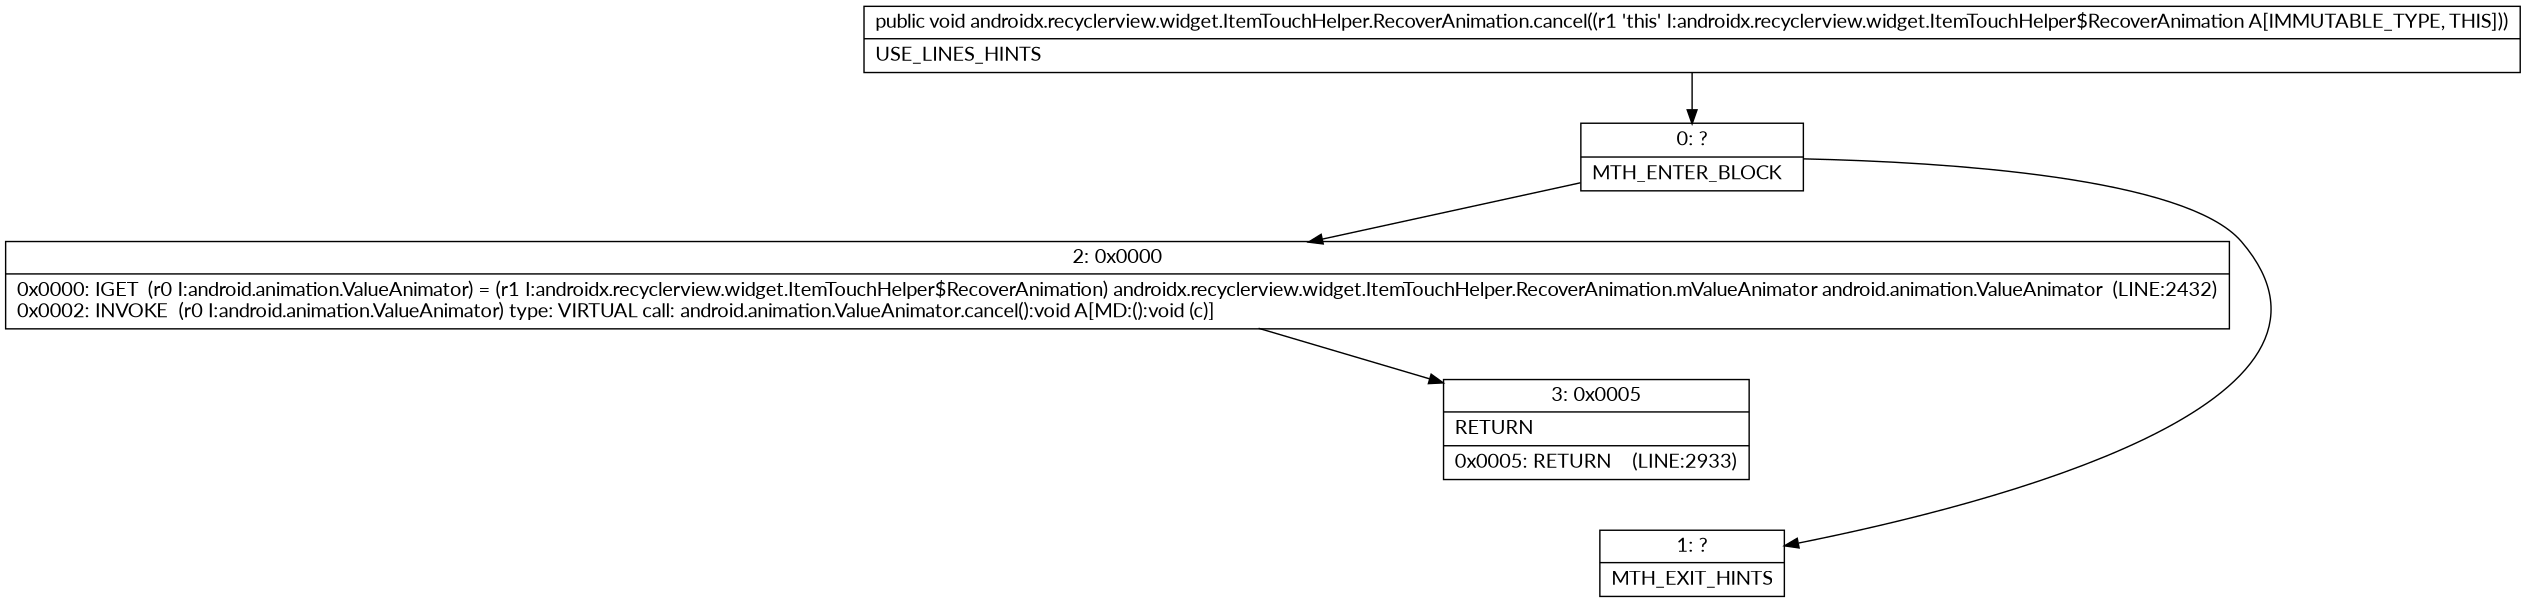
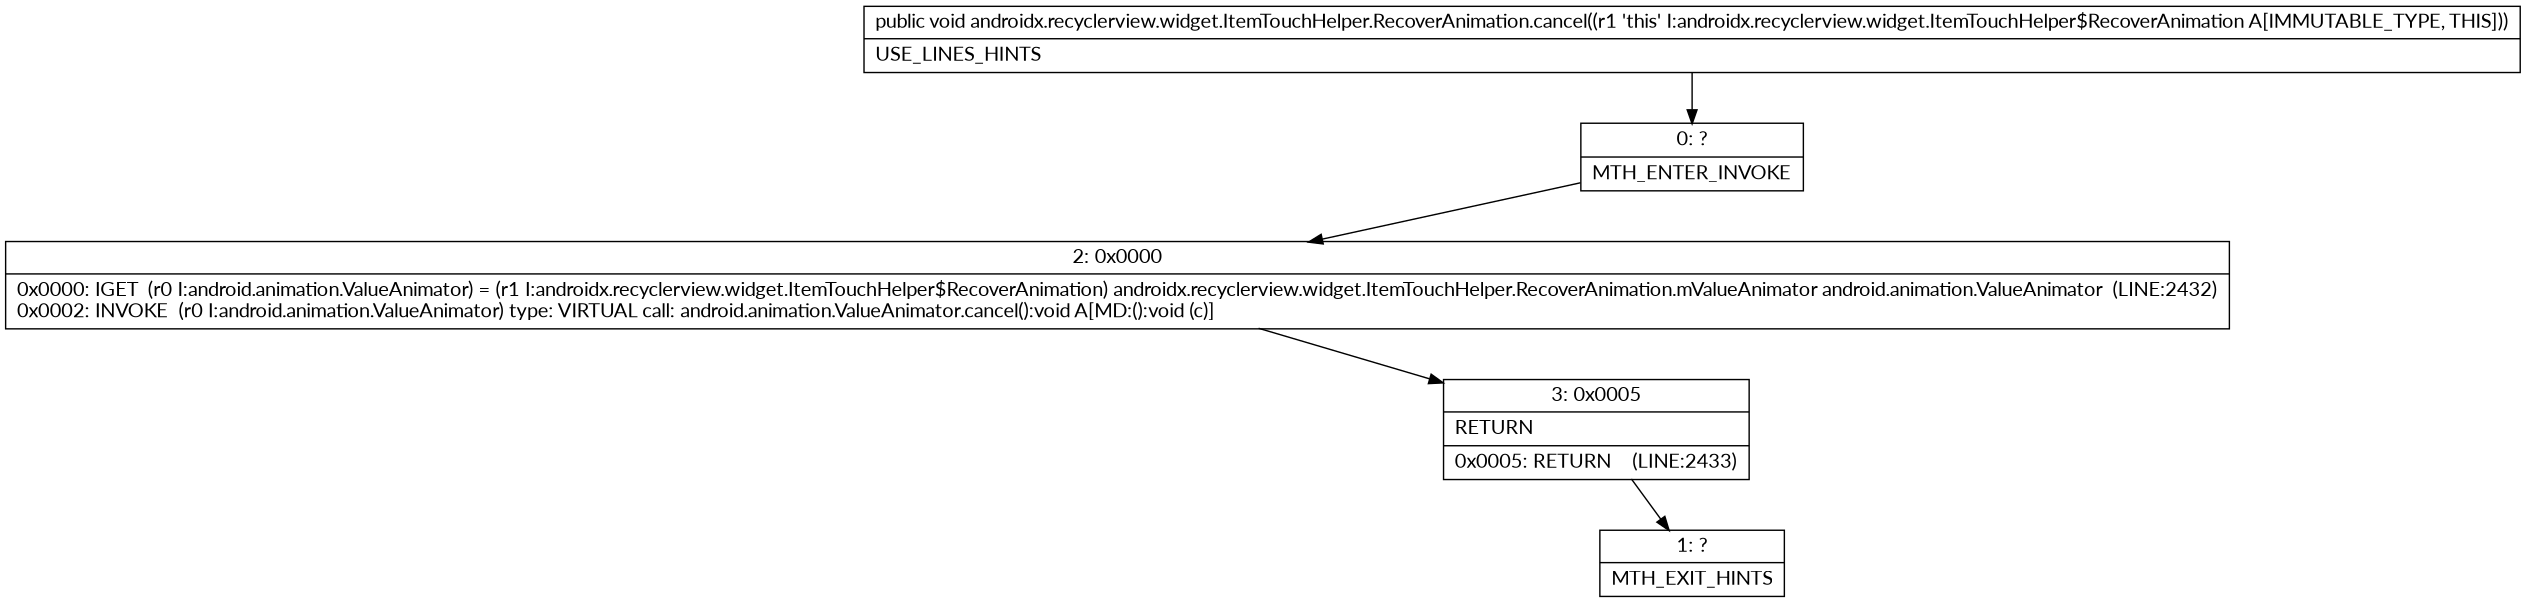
(1687, 173) -> (1692, 173)
(2266, 321) -> (1646, 499)
(1596, 462) -> (1596, 462)
